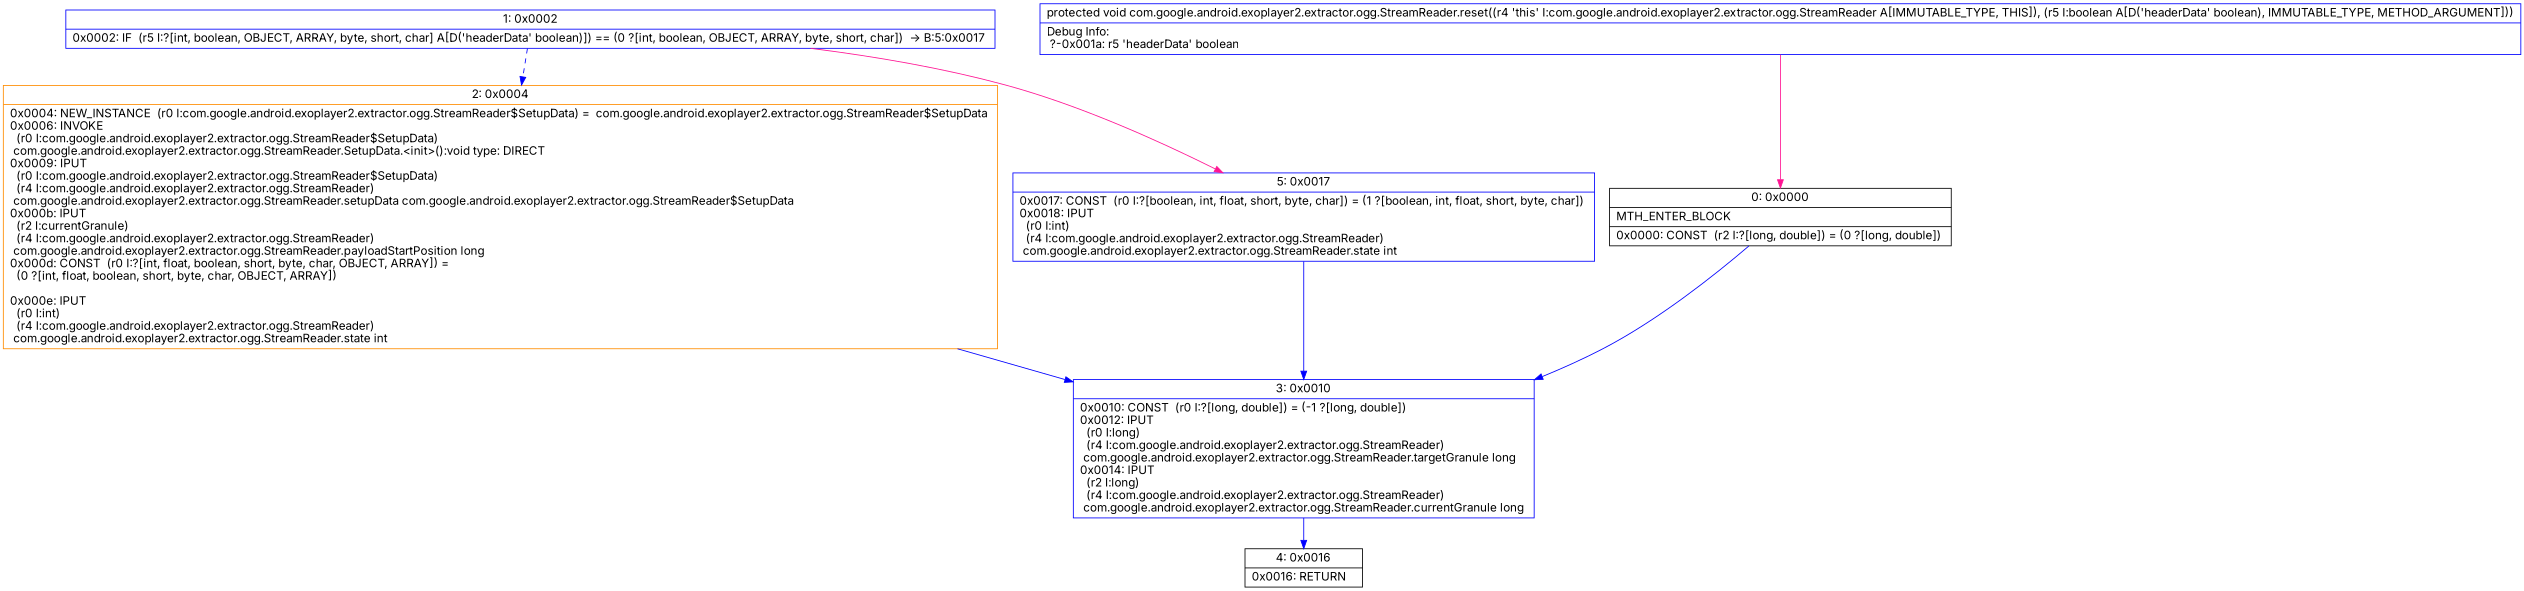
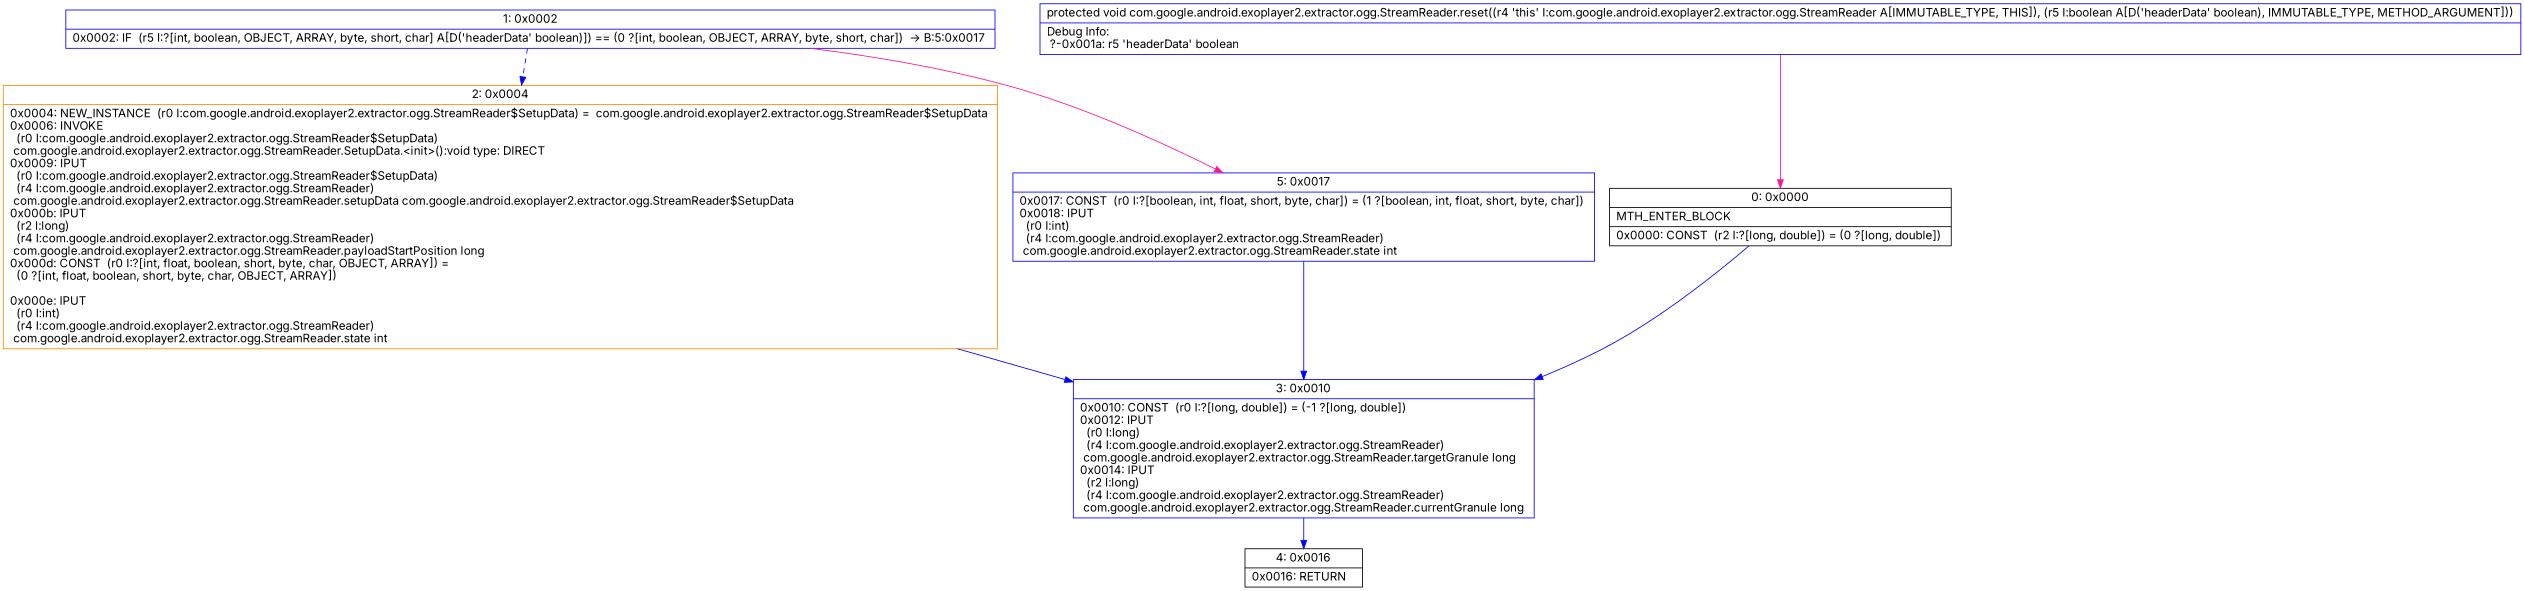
(70, 226) -> (40, 226)
